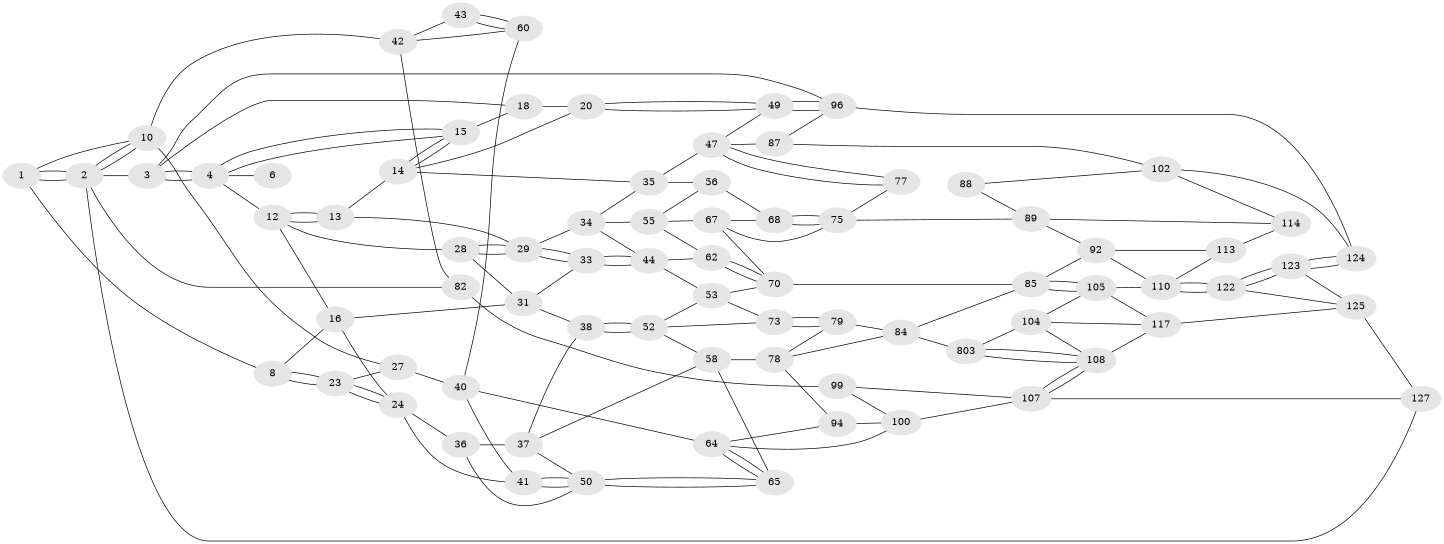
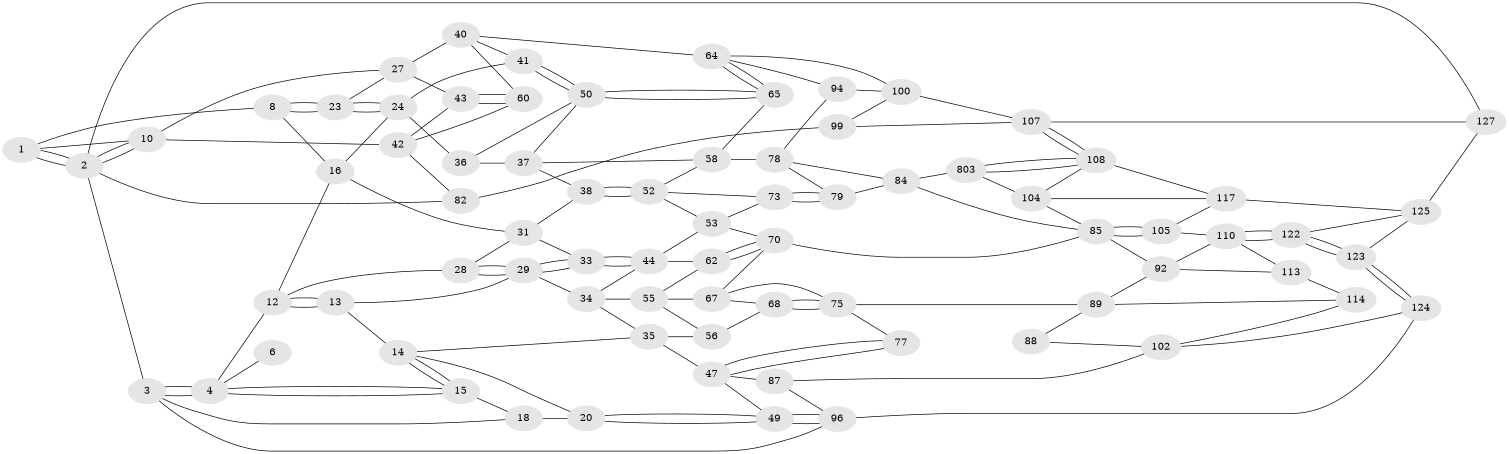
none -> (426, 83)
(1064, 305) -> (1064, 215)
